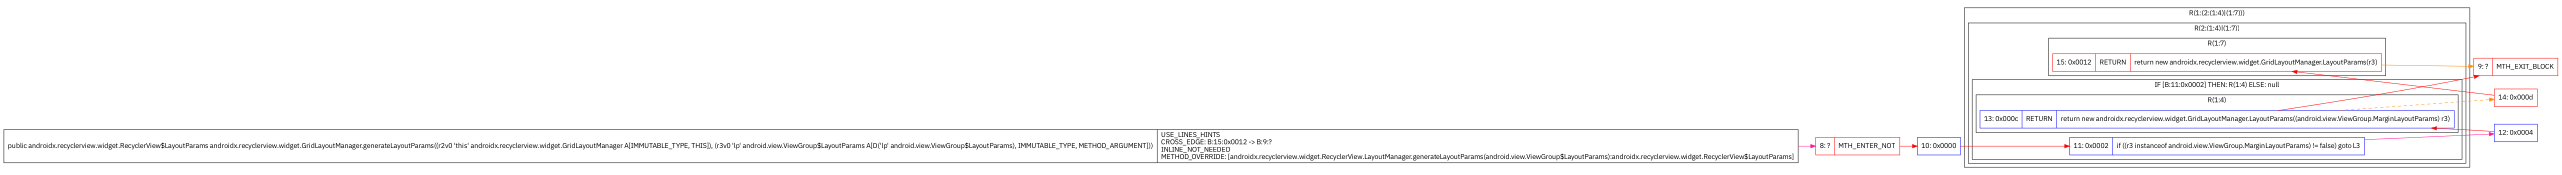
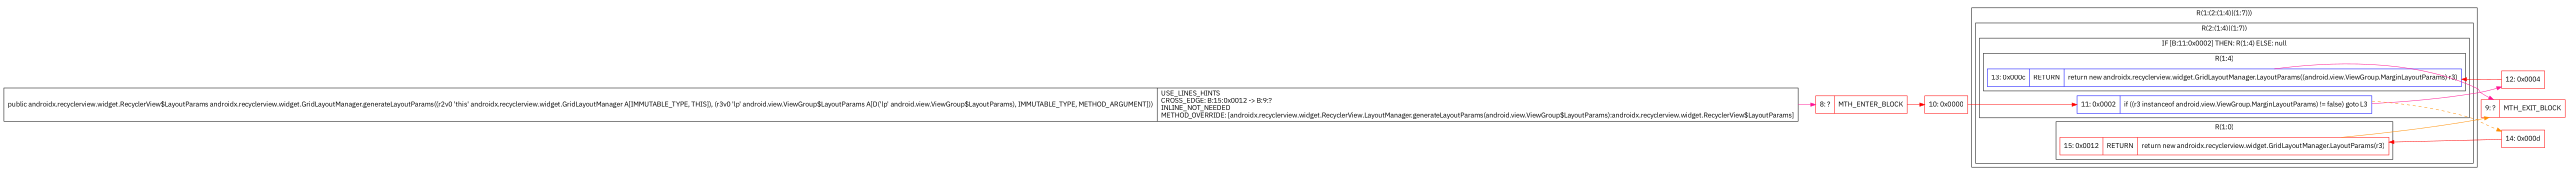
(2217, 44) -> (2224, 127)
(2357, 98) -> (2385, 66)
(2414, 105) -> (2436, 109)
(2516, 133) -> (2523, 80)
(1867, 146) -> (1871, 104)
(1939, 146) -> (1946, 105)
